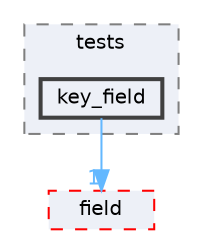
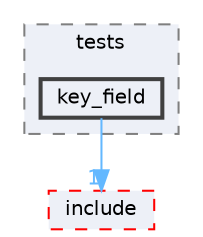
(101, 210) -> (101, 210)
